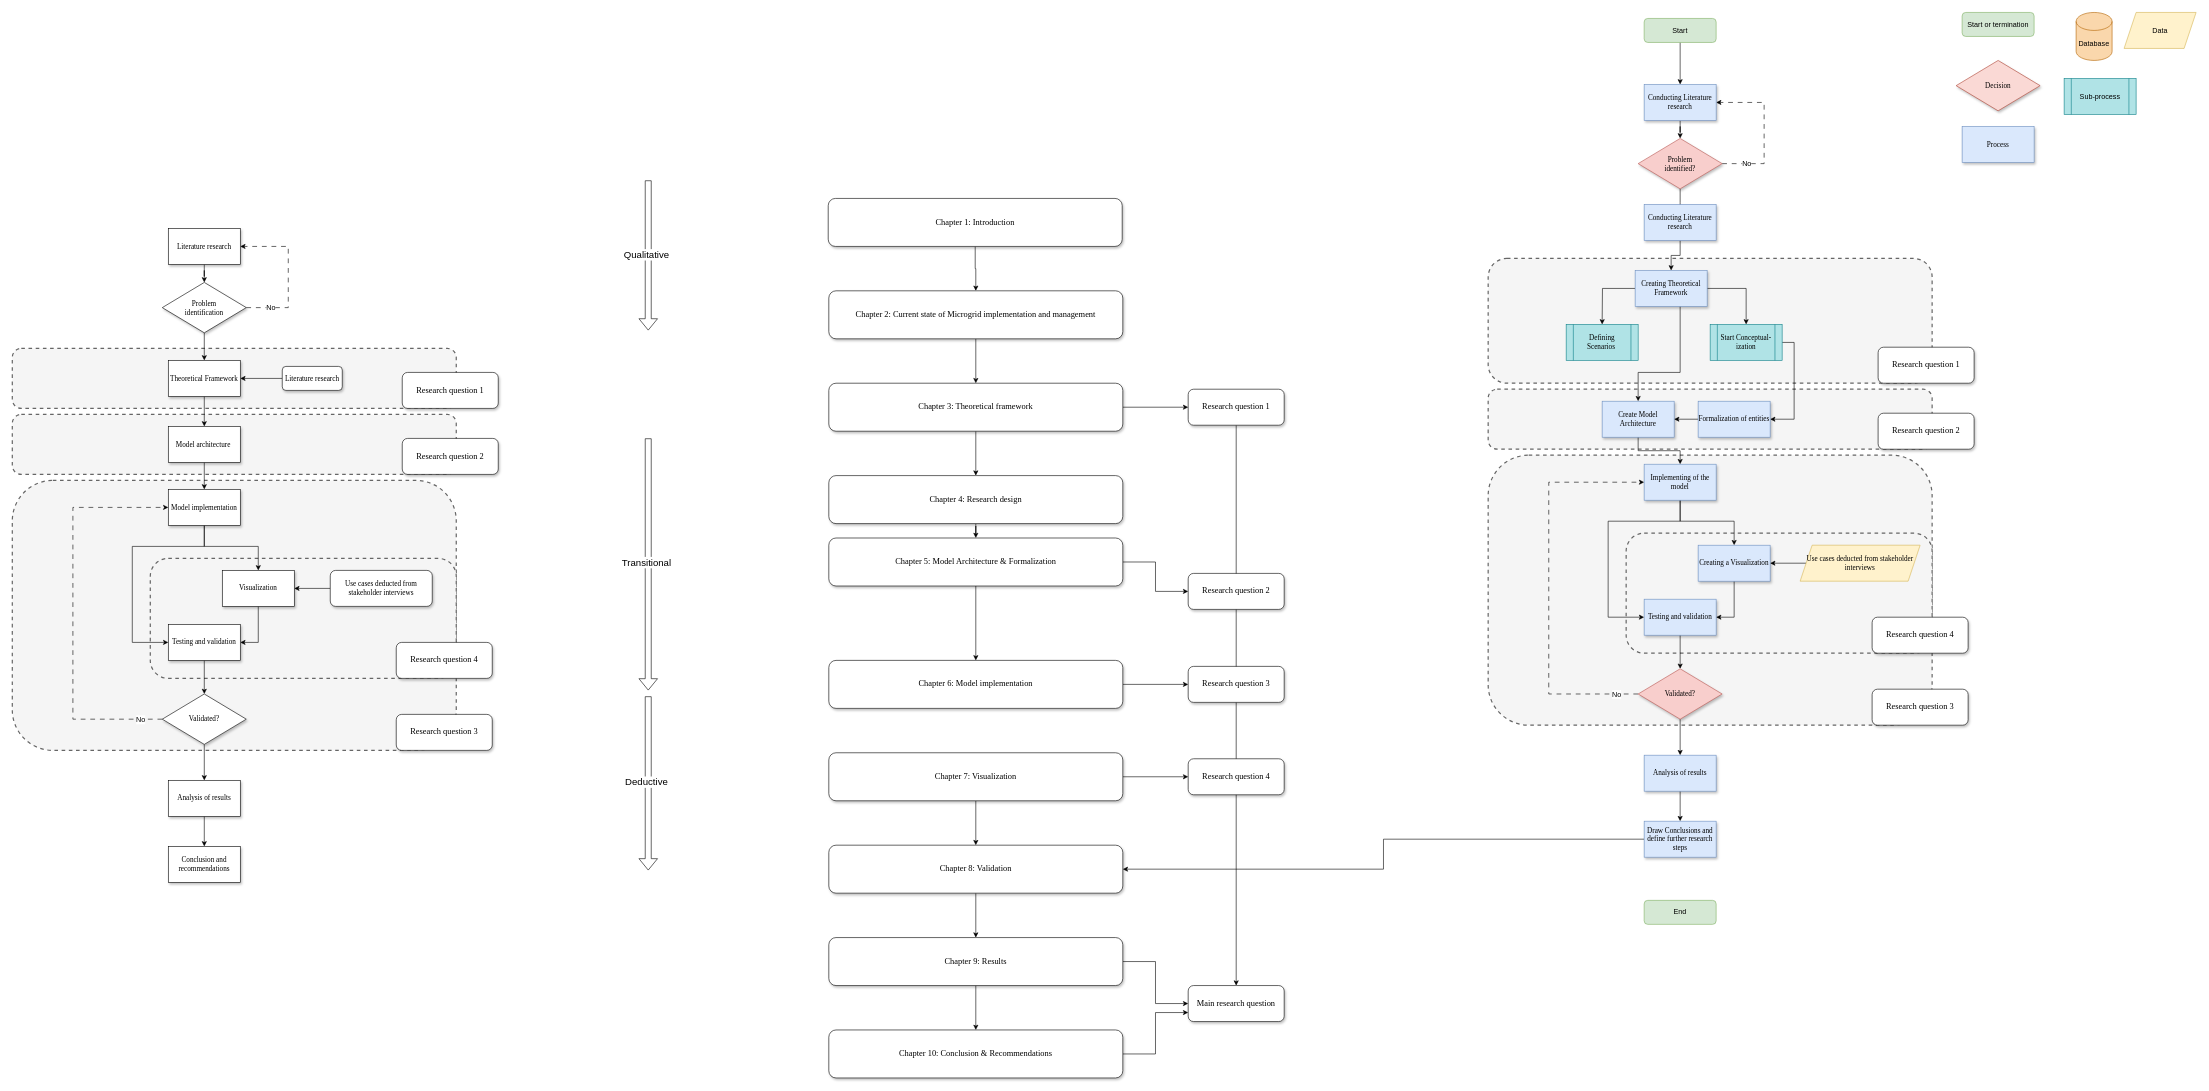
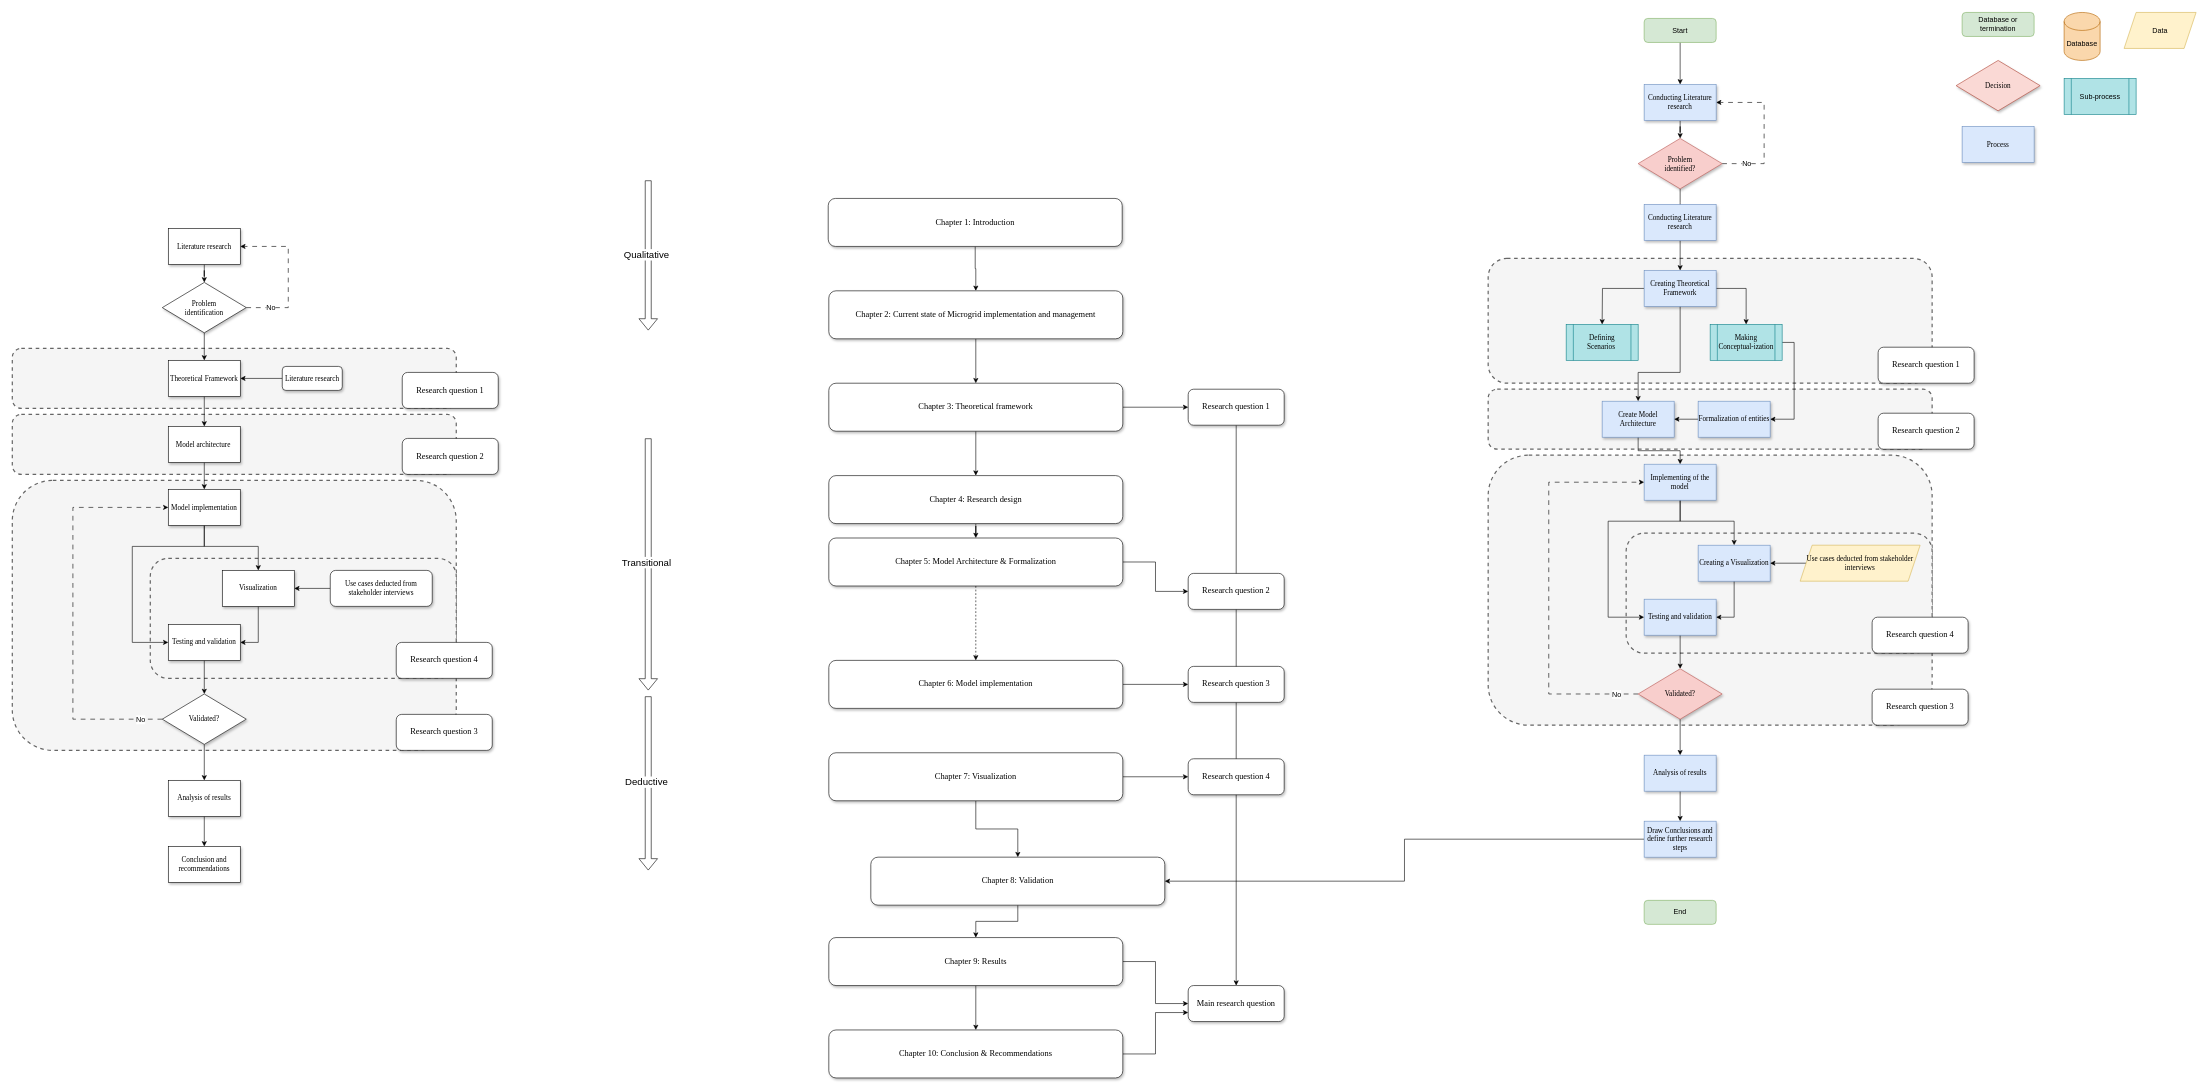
(1998, 24) -> (1998, 24)
(2094, 36) -> (2082, 36)
(1671, 288) -> (1680, 288)
(1746, 342) -> (1746, 342)
(976, 620) -> (976, 620)
(976, 869) -> (1018, 881)
